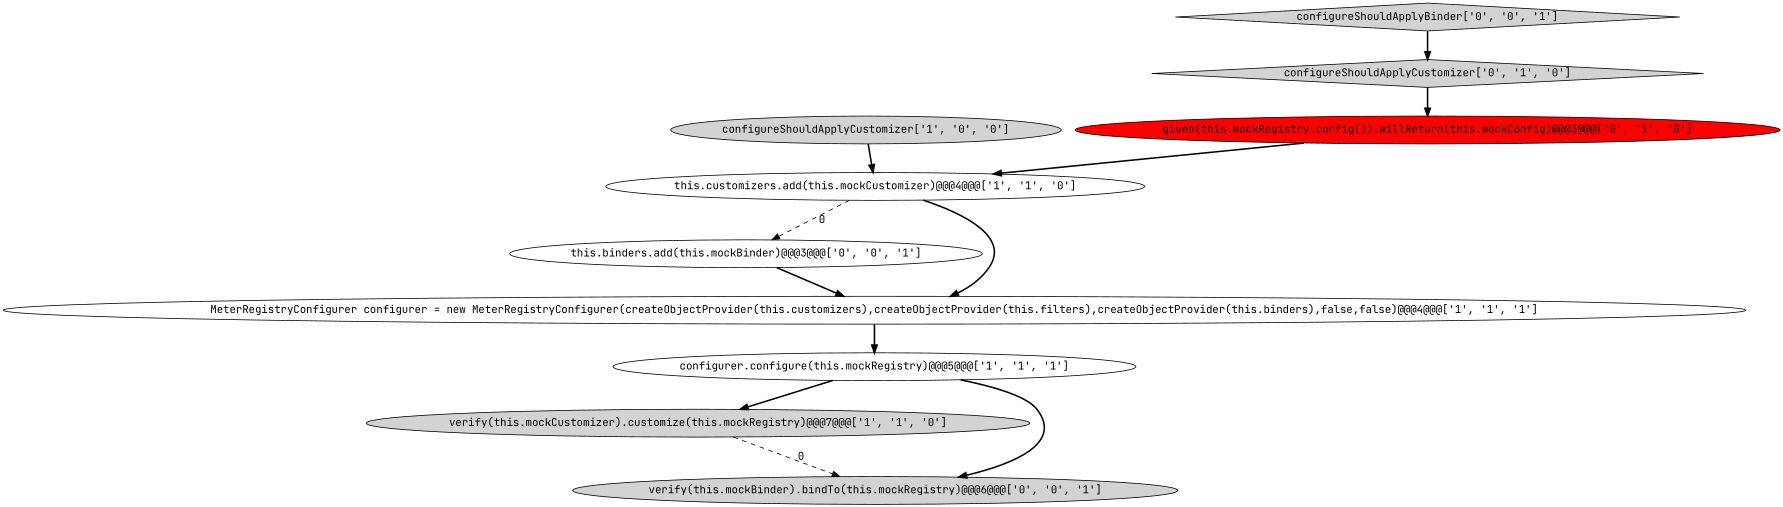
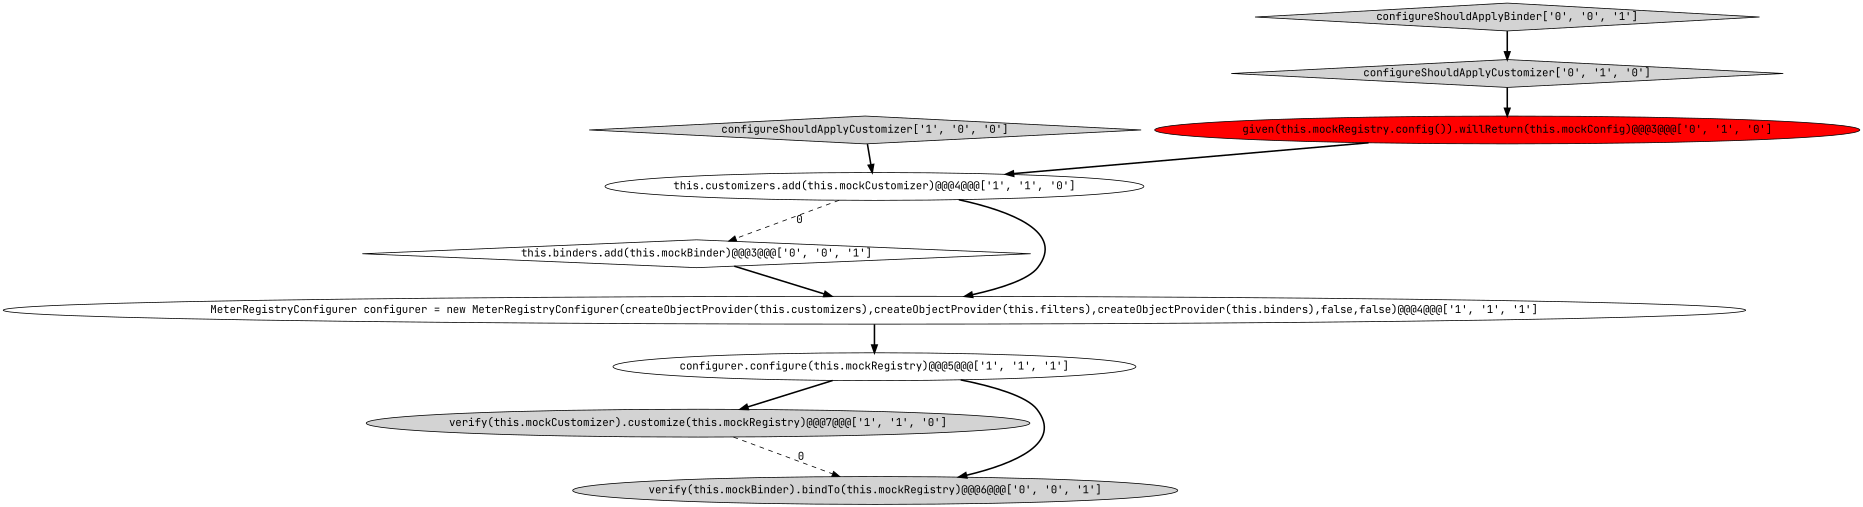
(866, 130) -> (865, 130)
(746, 254) -> (697, 254)
